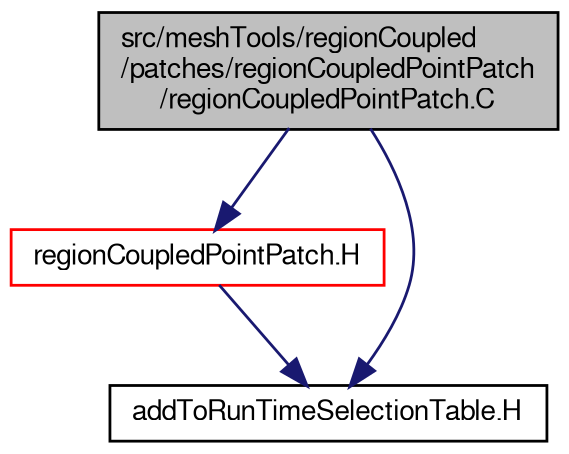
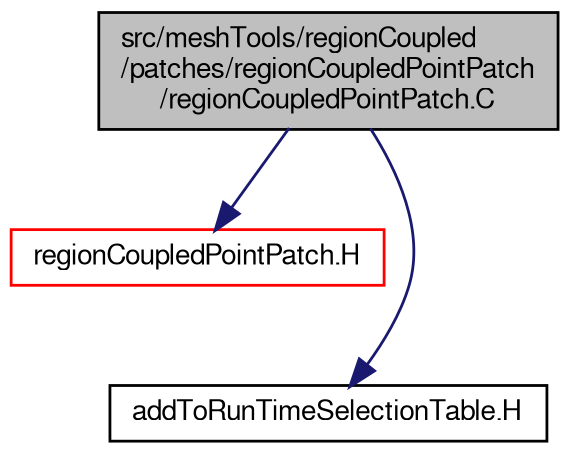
(254, 325) -> none
